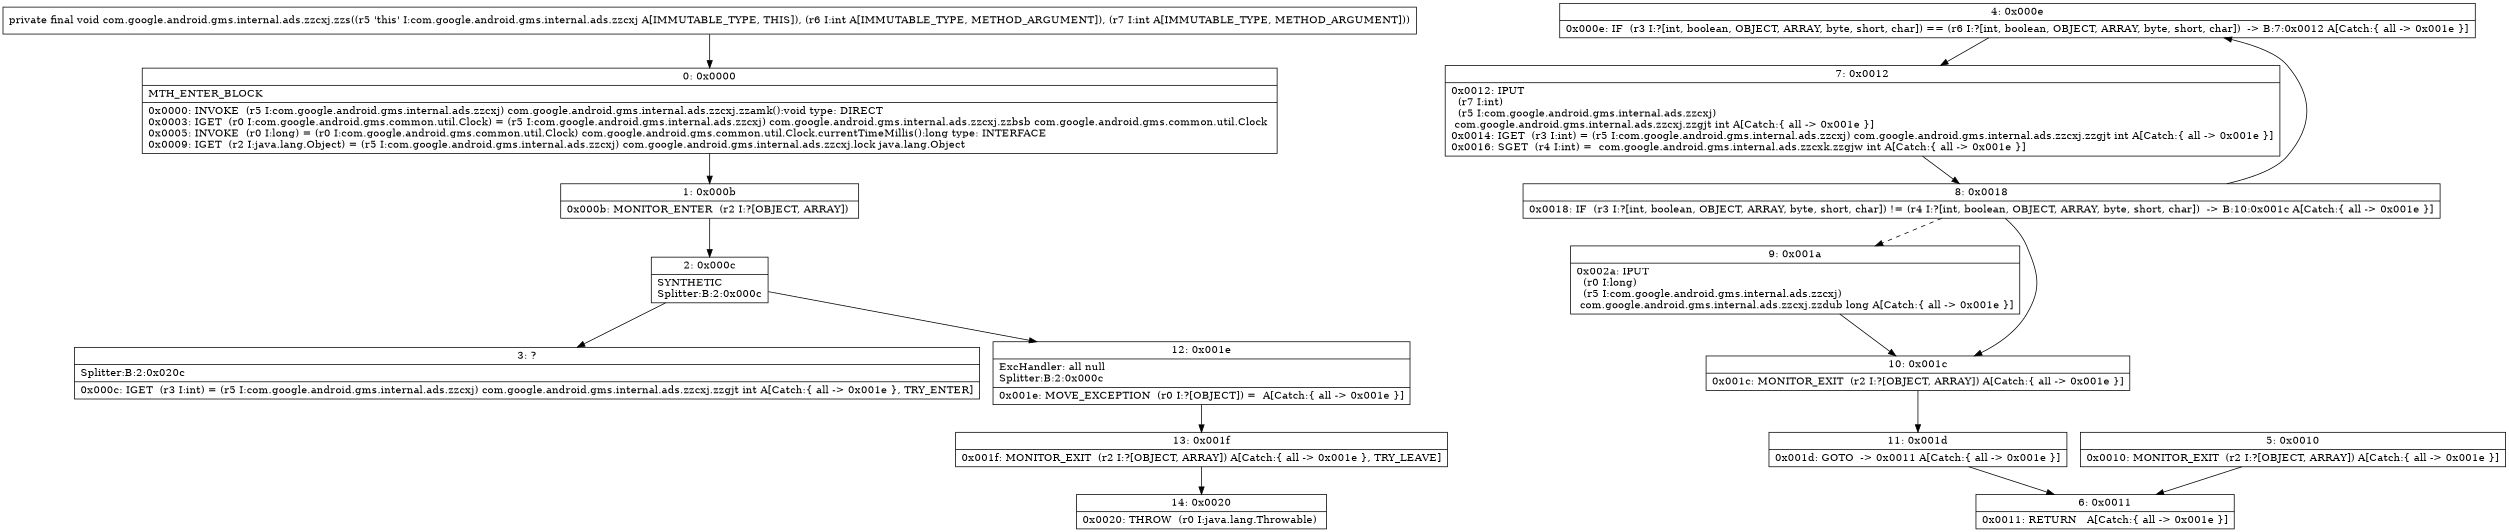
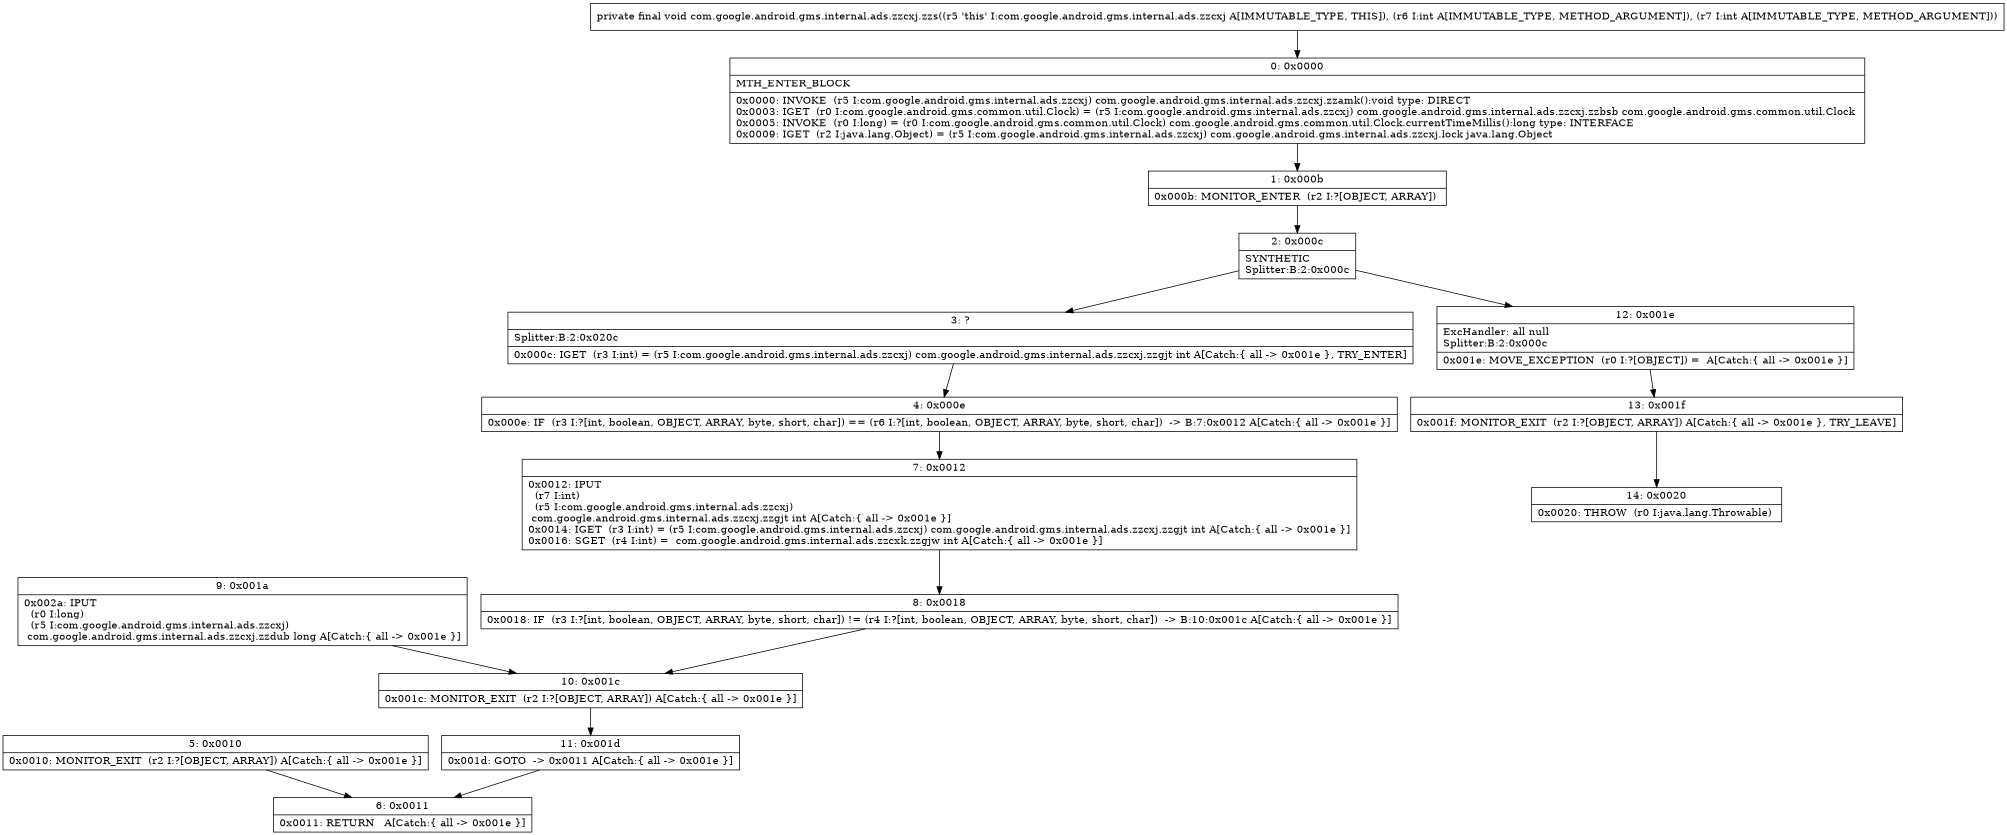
(2307, 113) -> (950, 377)
(1912, 231) -> none
